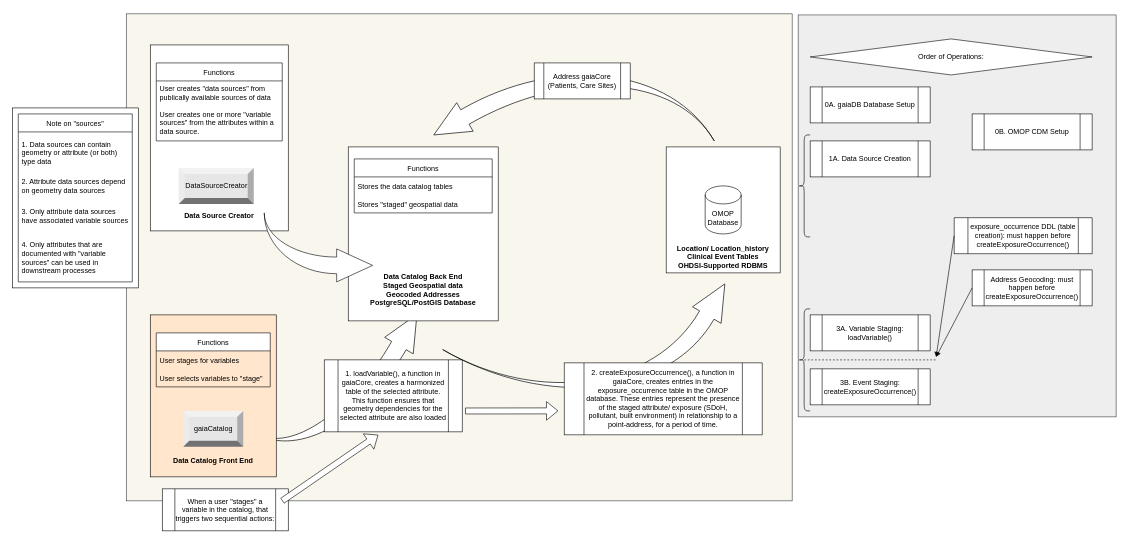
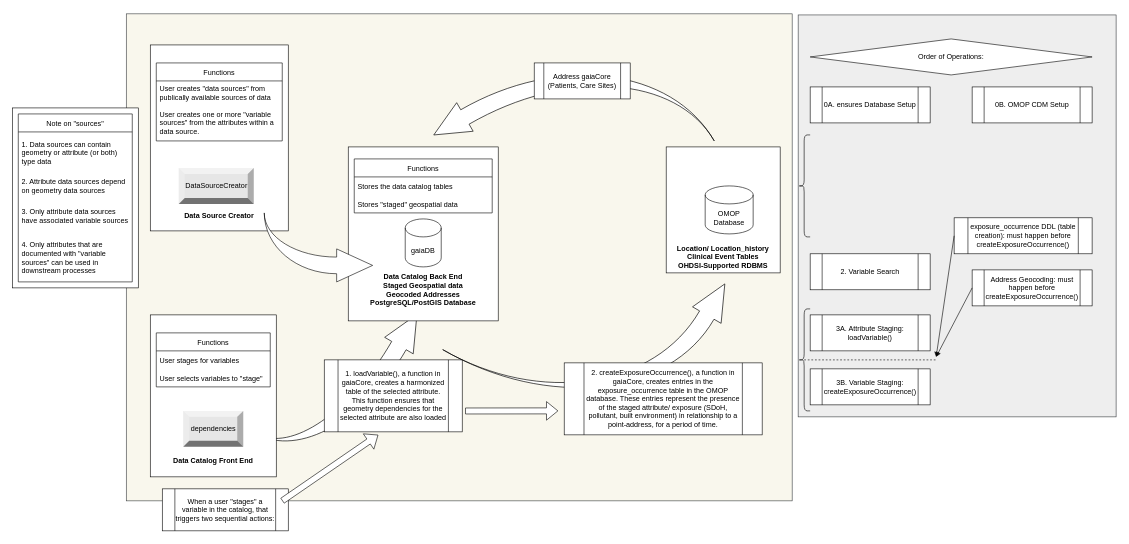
(870, 105) -> (870, 105)
(1032, 132) -> (1032, 105)
(870, 159) -> none
(723, 210) -> (729, 210)
none -> (423, 243)
none -> (870, 272)
(870, 333) -> (870, 333)
(870, 387) -> (870, 387)
(213, 396) -> (213, 396)
(214, 429) -> (214, 429)
